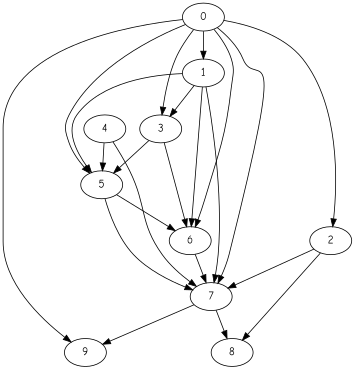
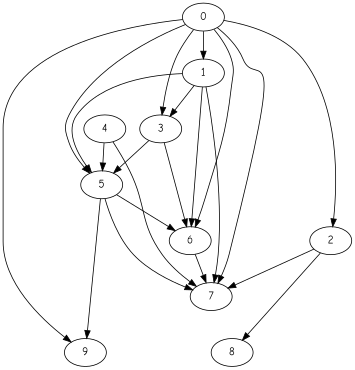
(220, 321) -> none
(152, 323) -> (94, 265)
